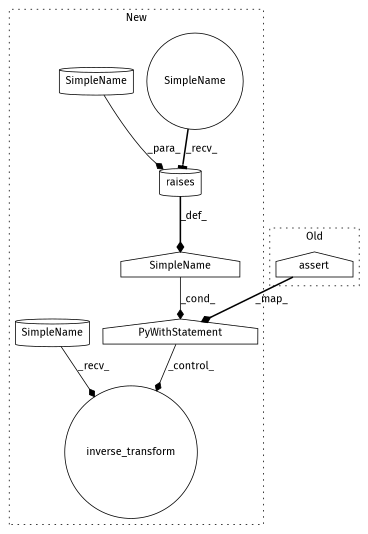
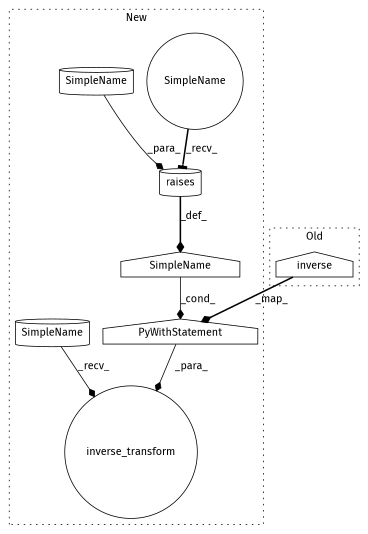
(314, 266) -> (314, 266)
(192, 366) -> (192, 366)
